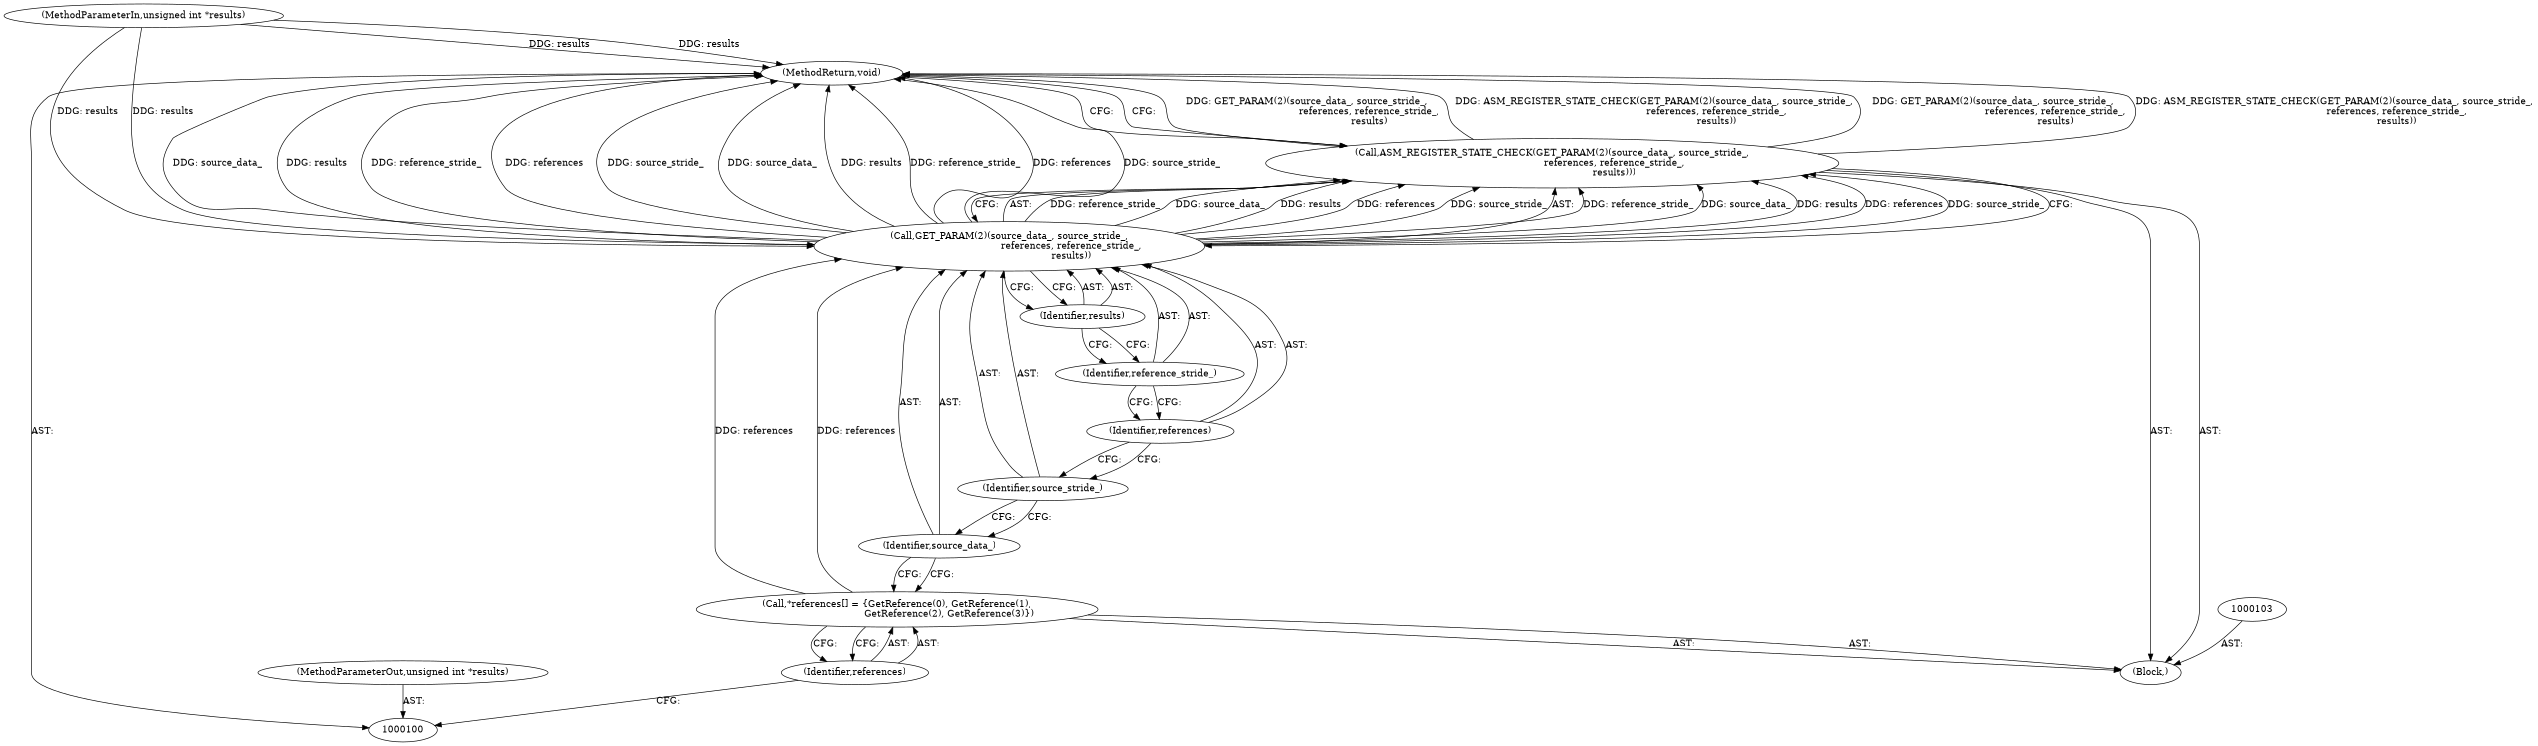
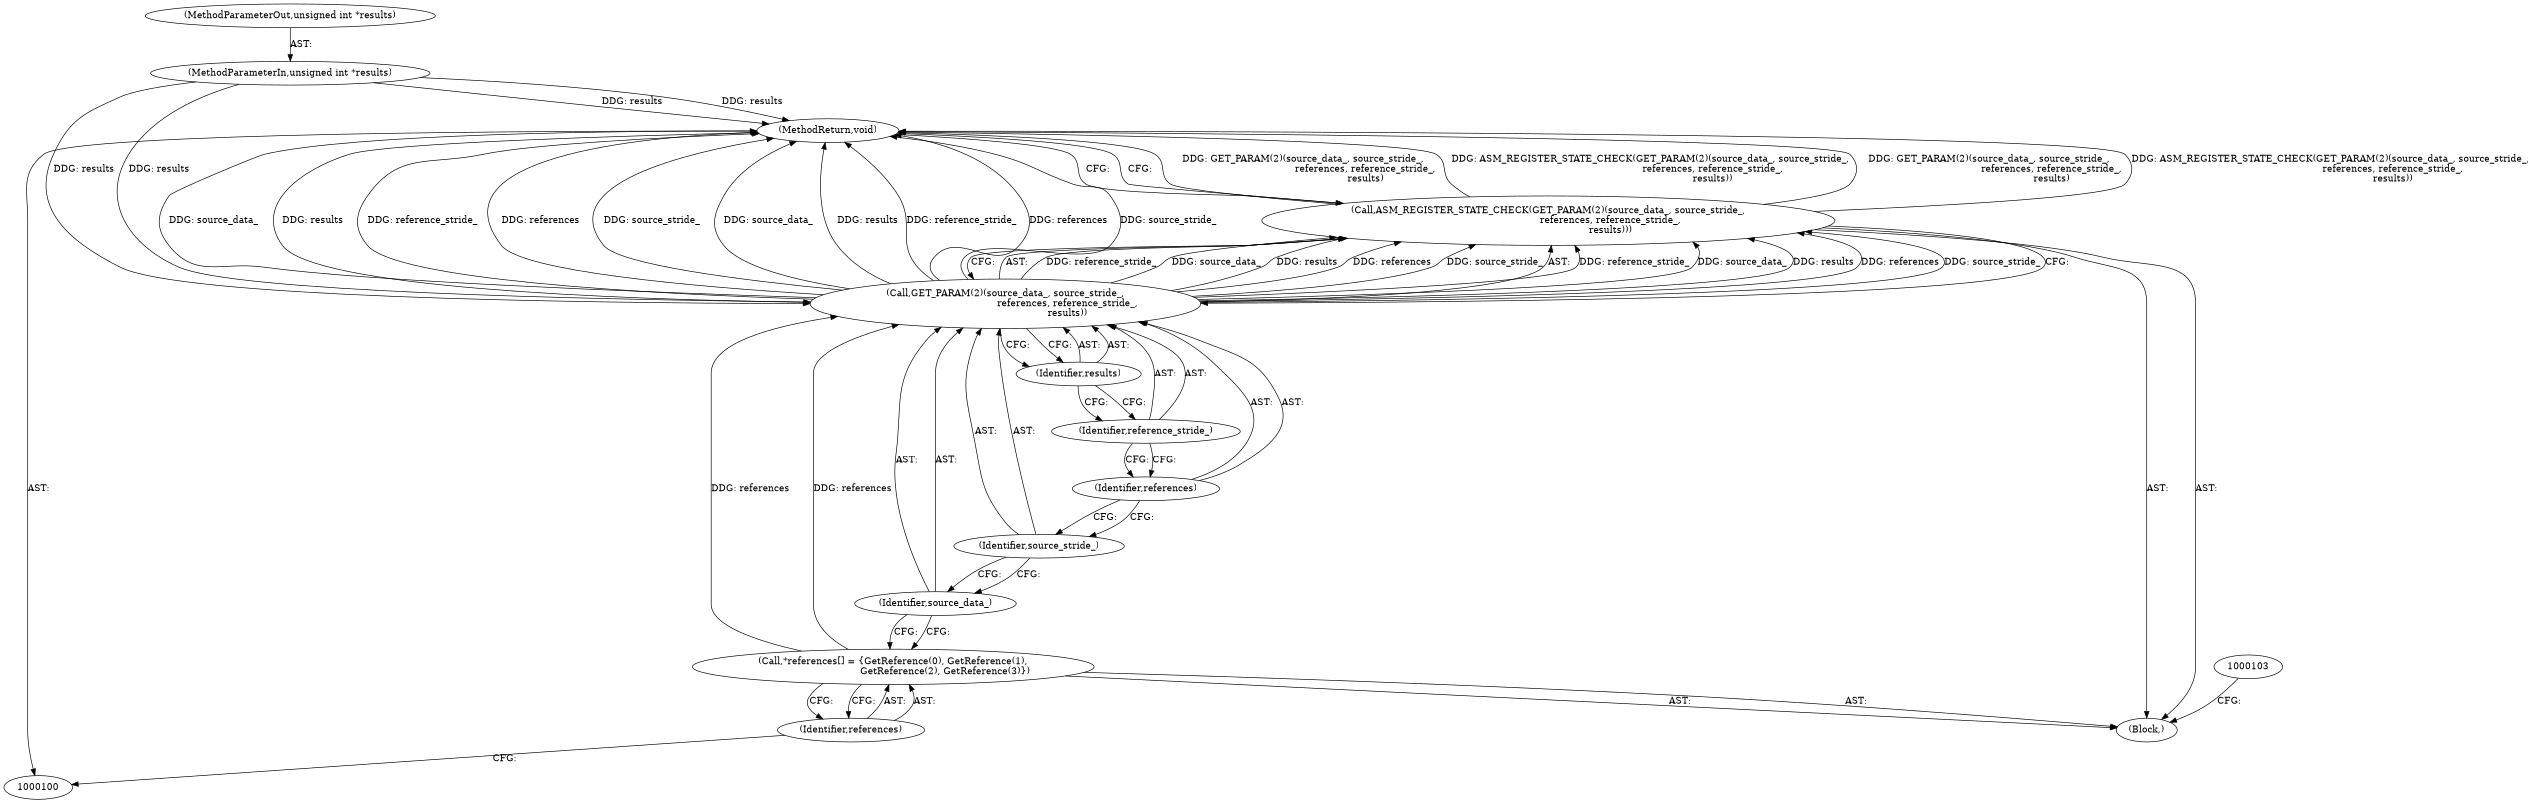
(2234, 644) -> (2231, 701)
(403, 698) -> (290, 41)
